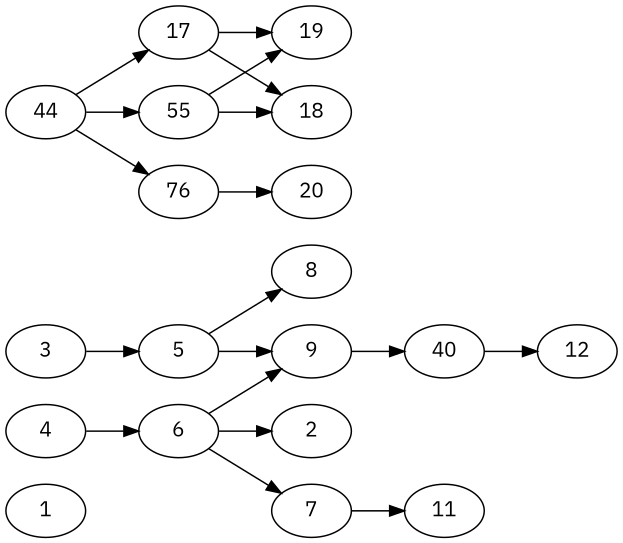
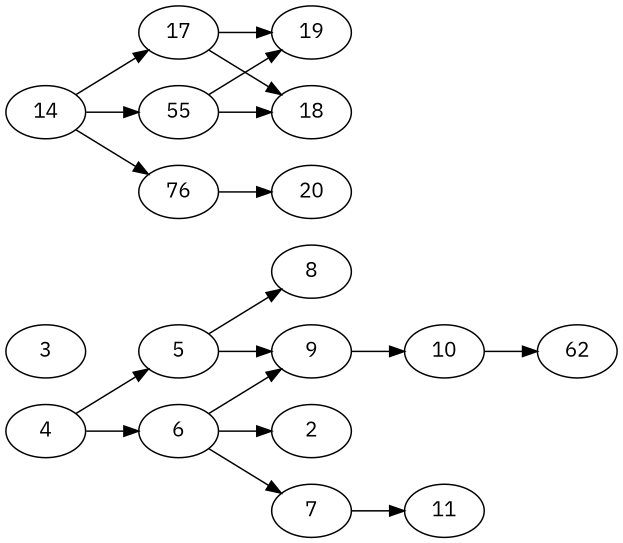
(46, 112) -> (46, 112)
(105, 351) -> (106, 395)
(444, 351) -> (444, 351)
(577, 351) -> (577, 351)
(46, 511) -> none
